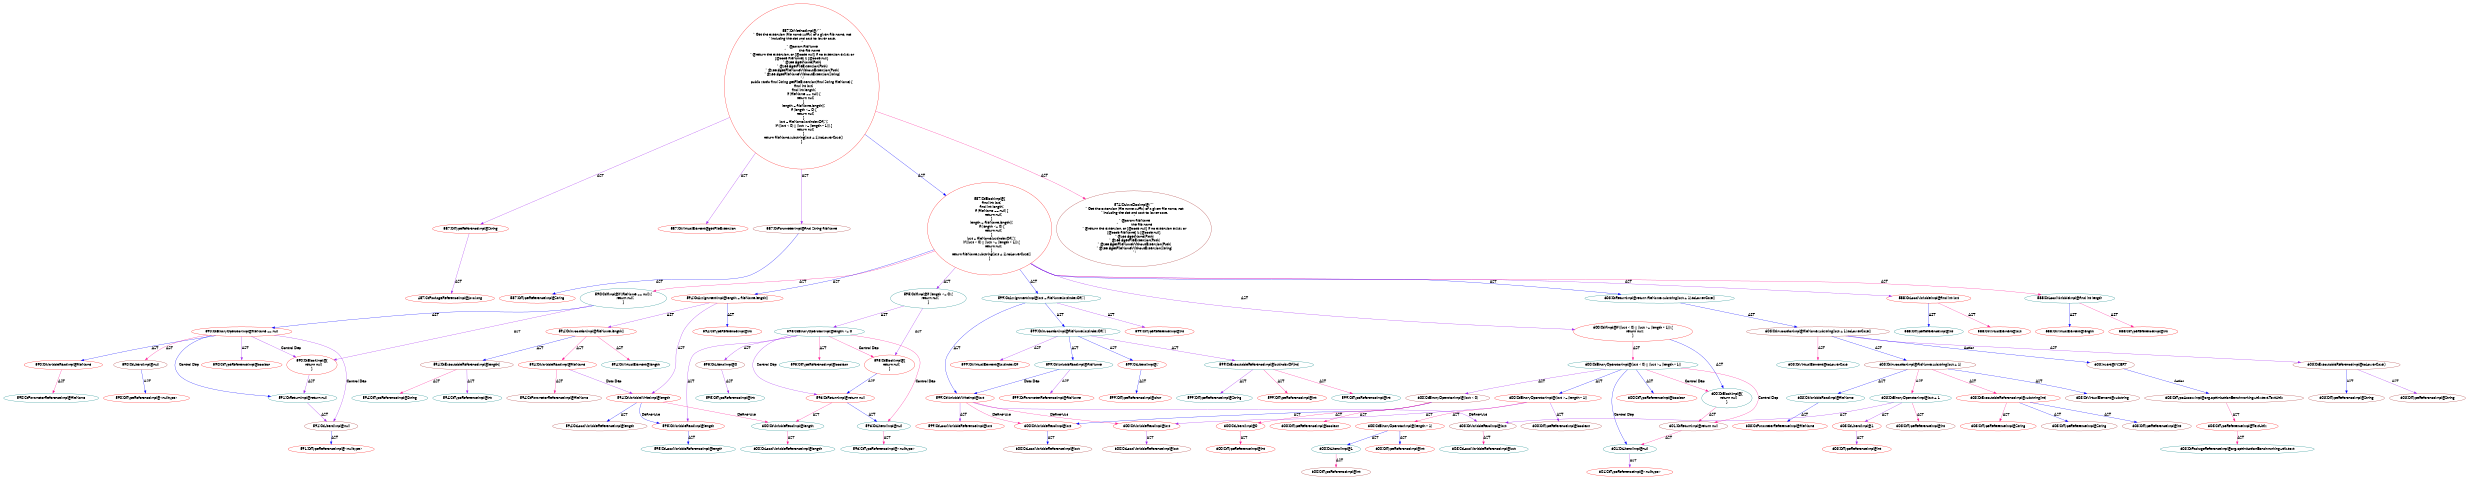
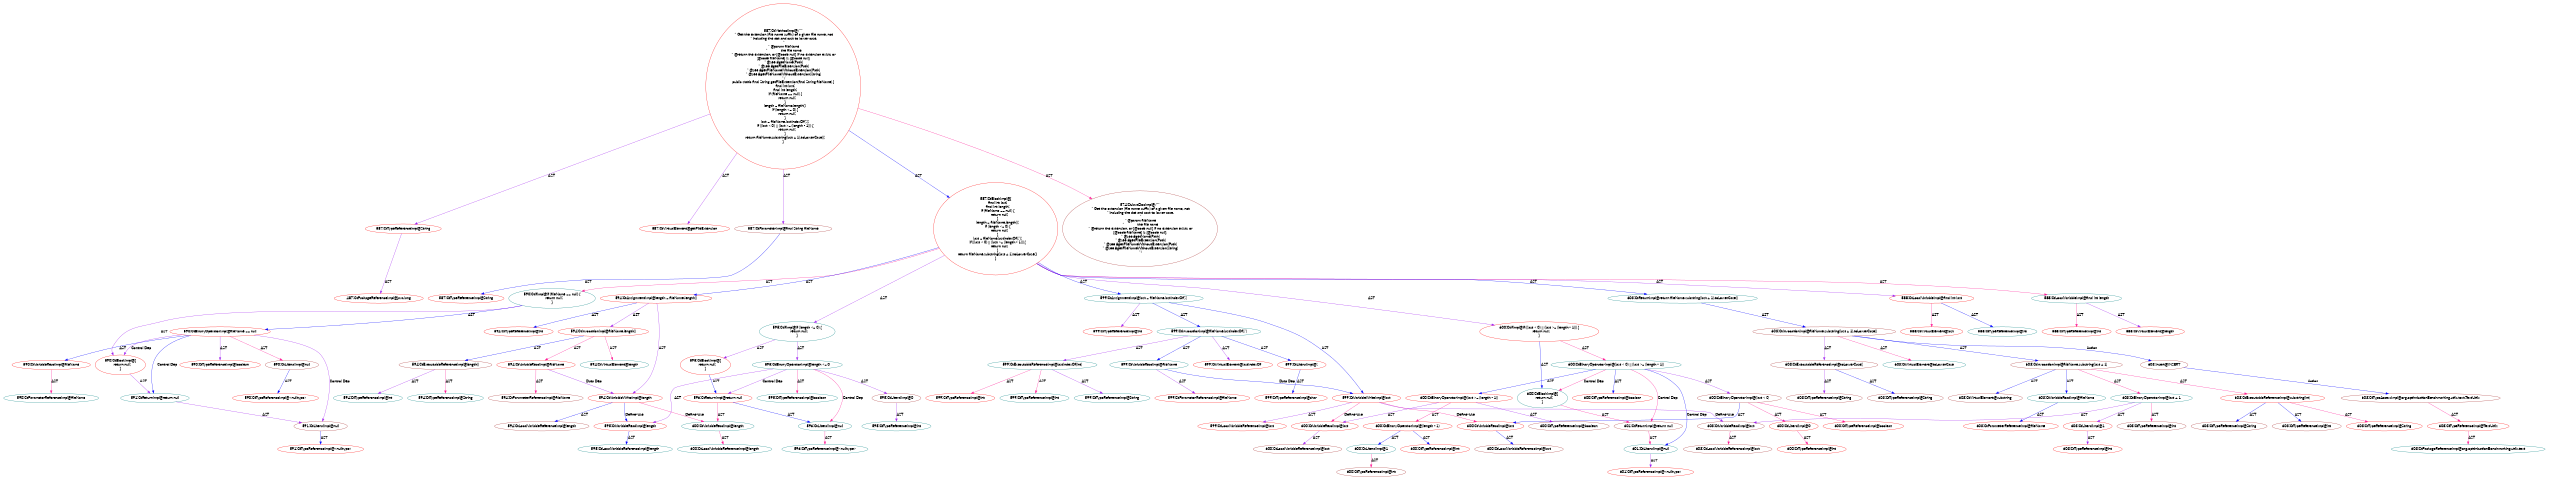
(2070, 314) -> (2112, 314)
(850, 346) -> none
(1484, 449) -> (1728, 449)
